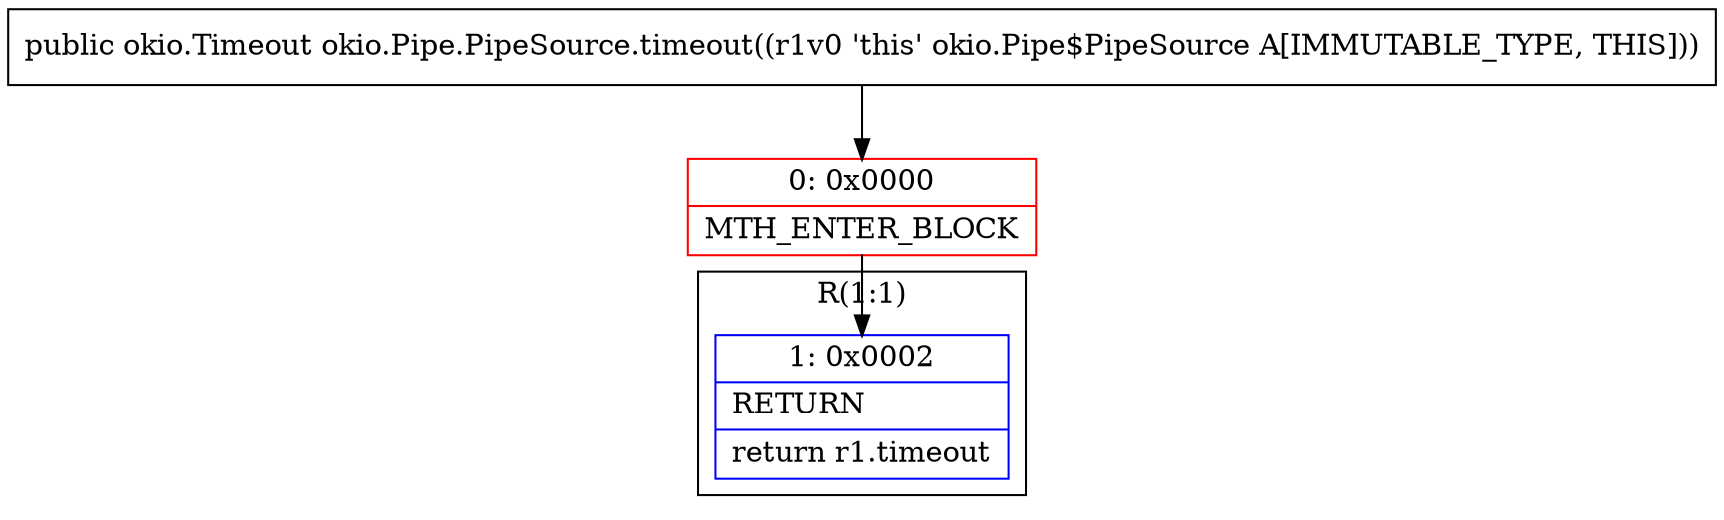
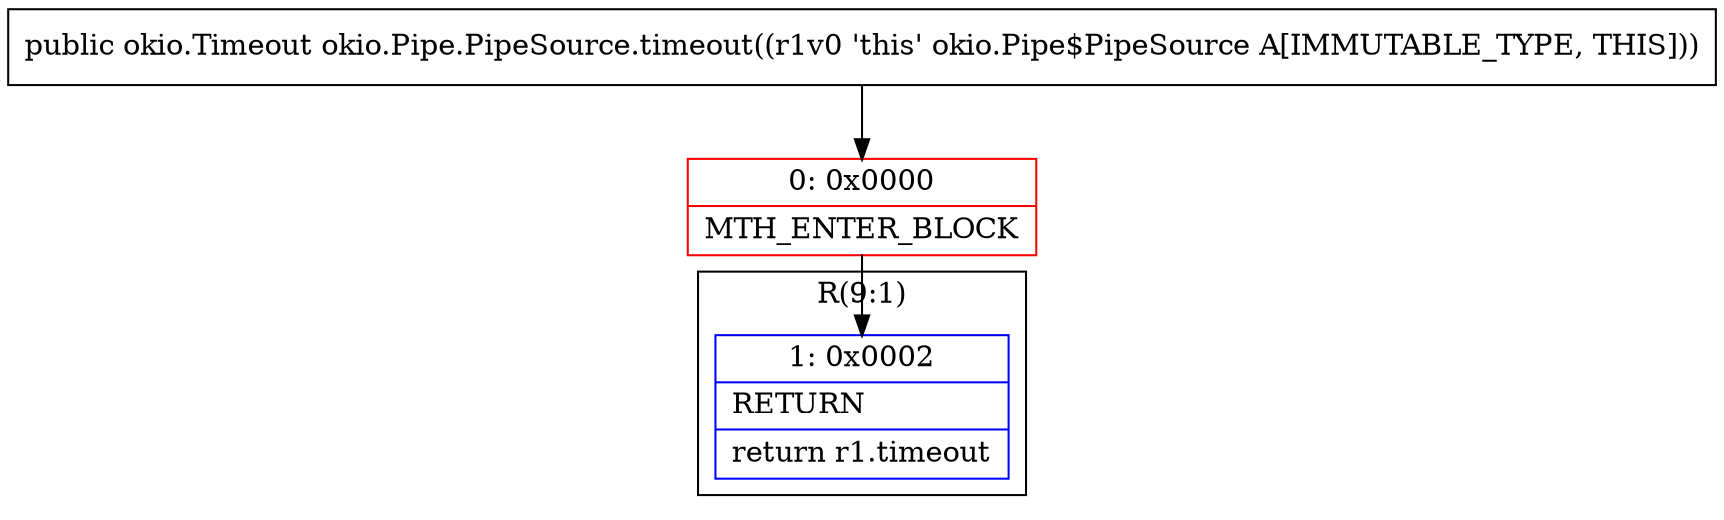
(862, 295) -> (862, 295)
